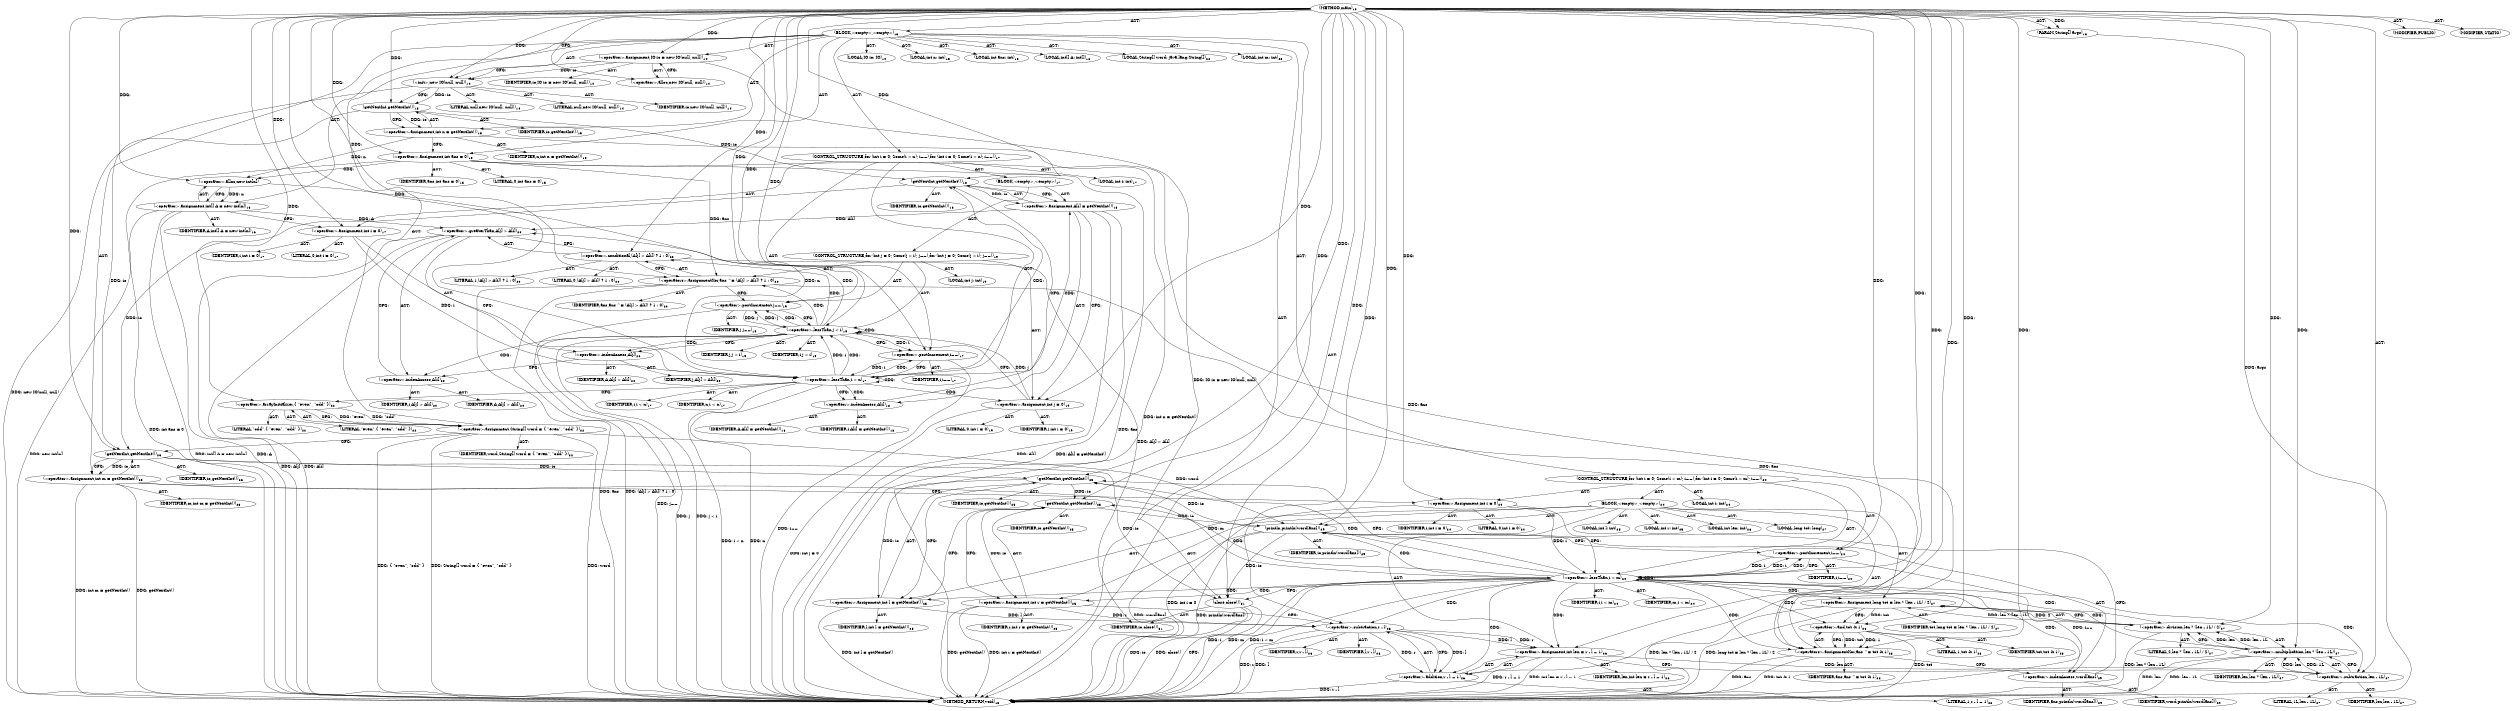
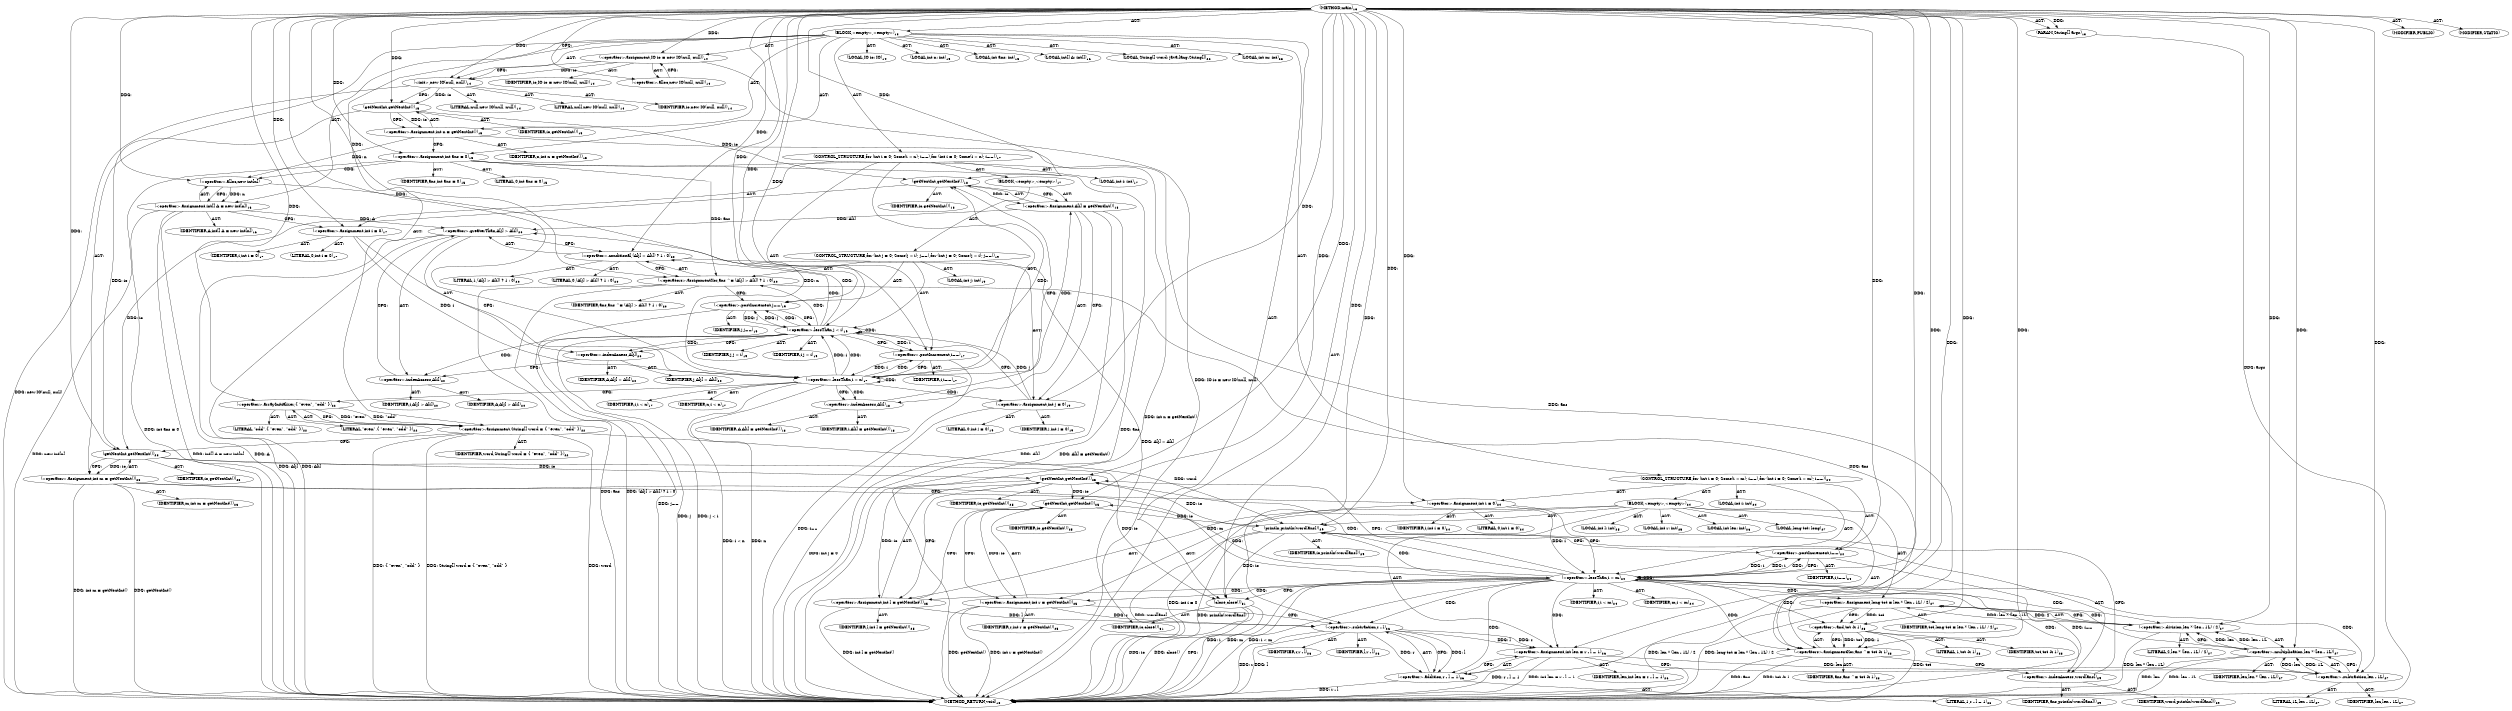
(2381, 343) -> (2381, 343)
(1490, 665) -> (1490, 665)
